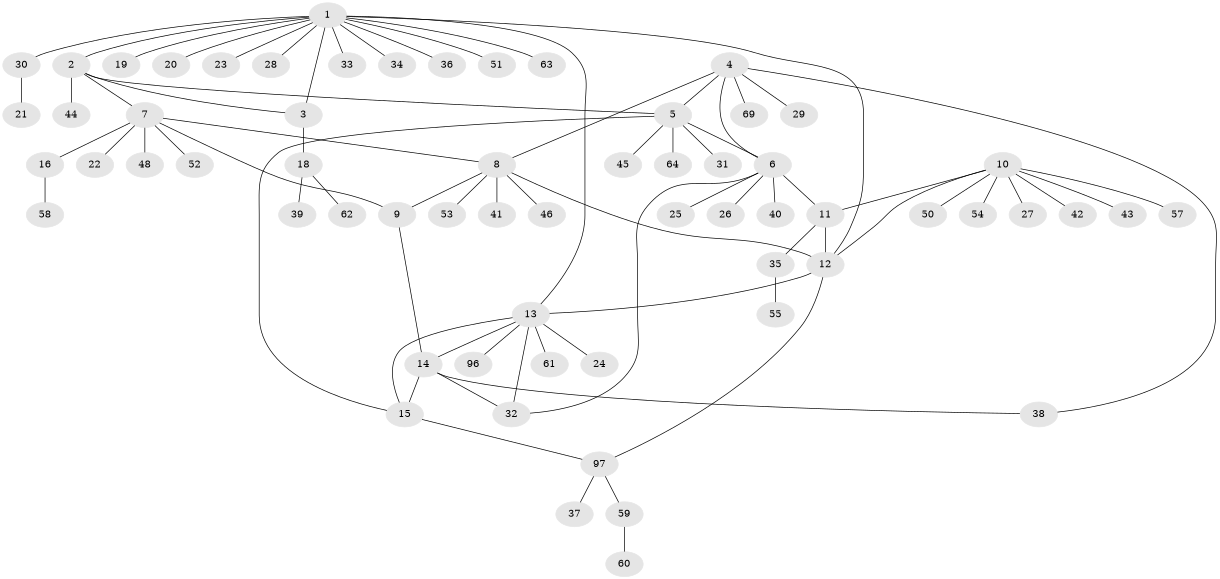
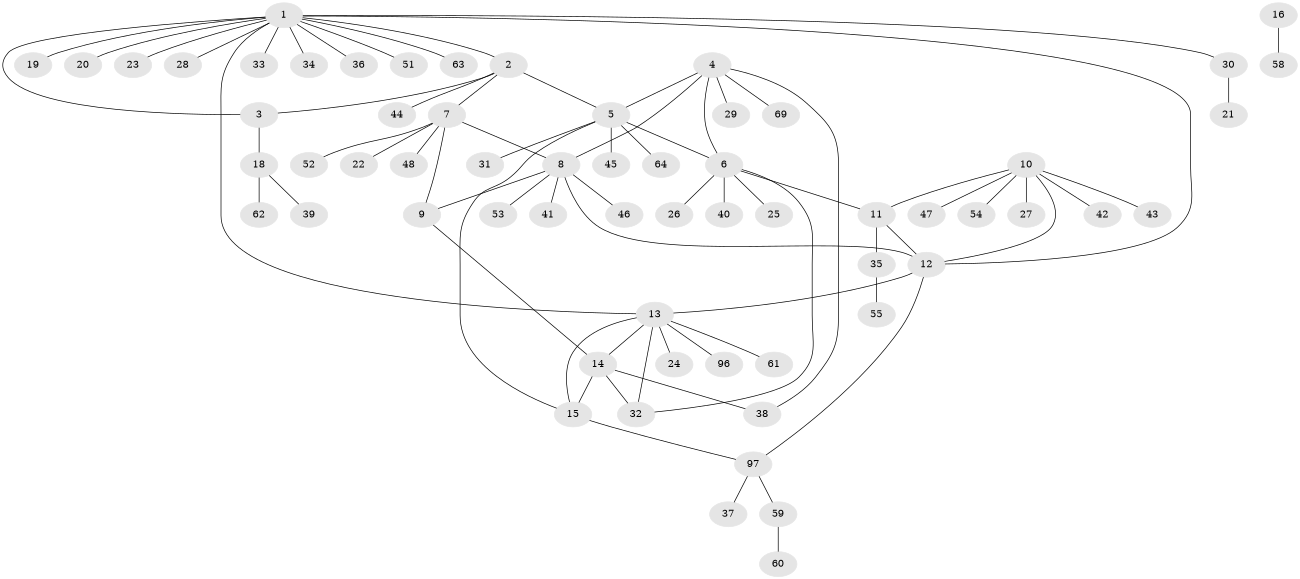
(95, 140) -> none
(928, 215) -> none
(1178, 215) -> (927, 215)
